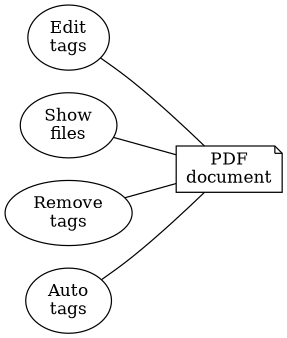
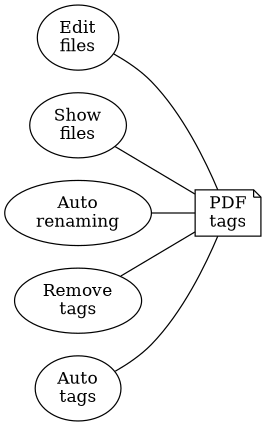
(69, 38) -> (78, 38)
(229, 169) -> (228, 213)
none -> (78, 213)
